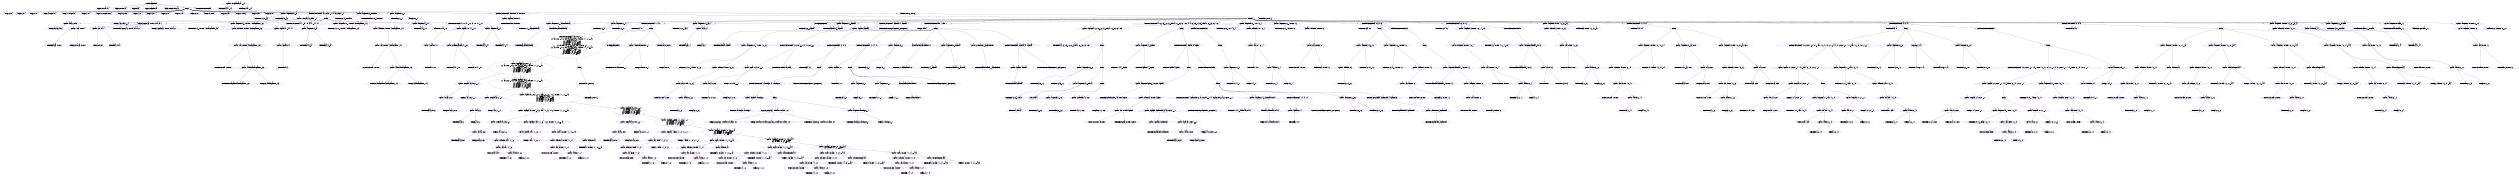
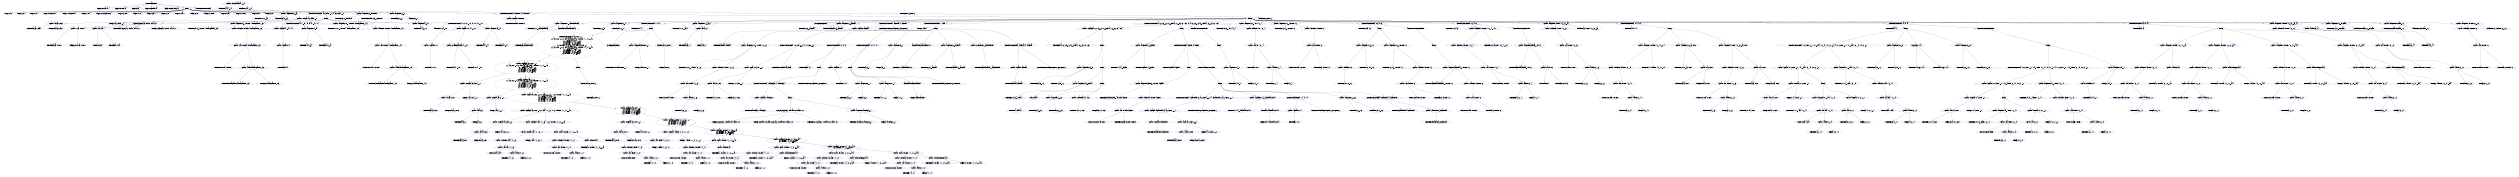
none -> (34, 29)
